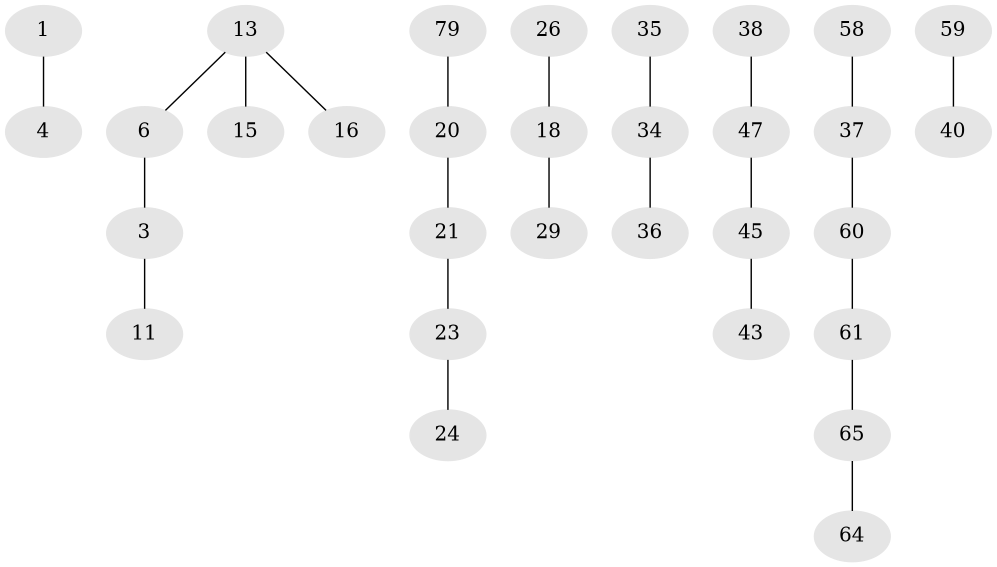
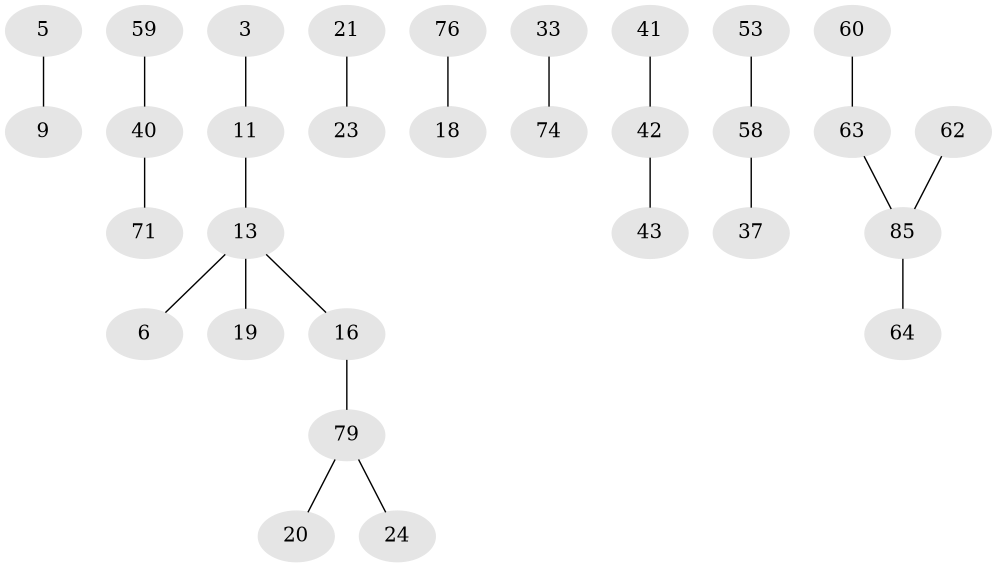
(44, 31) -> (44, 31)
(549, 31) -> (448, 31)
(650, 31) -> (549, 31)
(751, 31) -> none
none -> (751, 31)
(44, 132) -> (44, 132)
(246, 132) -> (246, 334)
(650, 132) -> (549, 132)
(751, 132) -> (650, 31)
none -> (953, 132)
(145, 183) -> none
none -> (246, 183)
(448, 183) -> none
(852, 183) -> none
none -> (145, 233)
(549, 233) -> none
(650, 233) -> none
(751, 233) -> (650, 132)
(852, 334) -> (852, 132)
none -> (347, 385)
(448, 385) -> (372, 486)
(852, 435) -> (903, 233)
